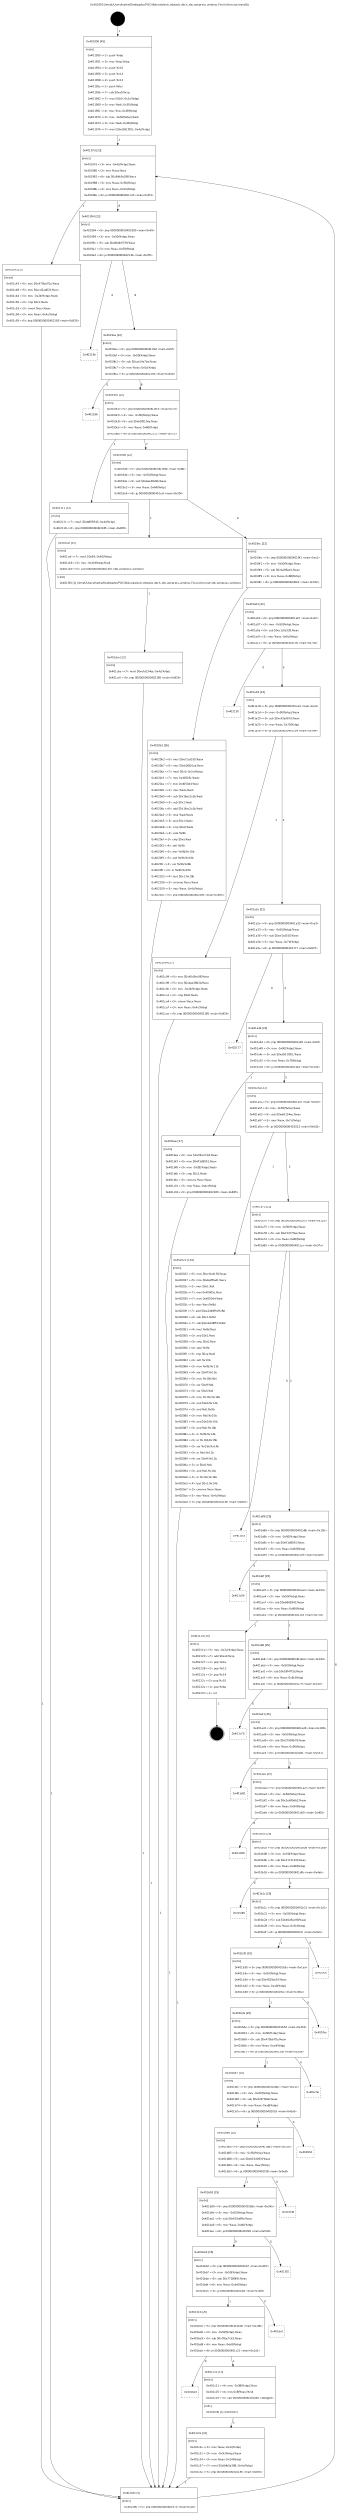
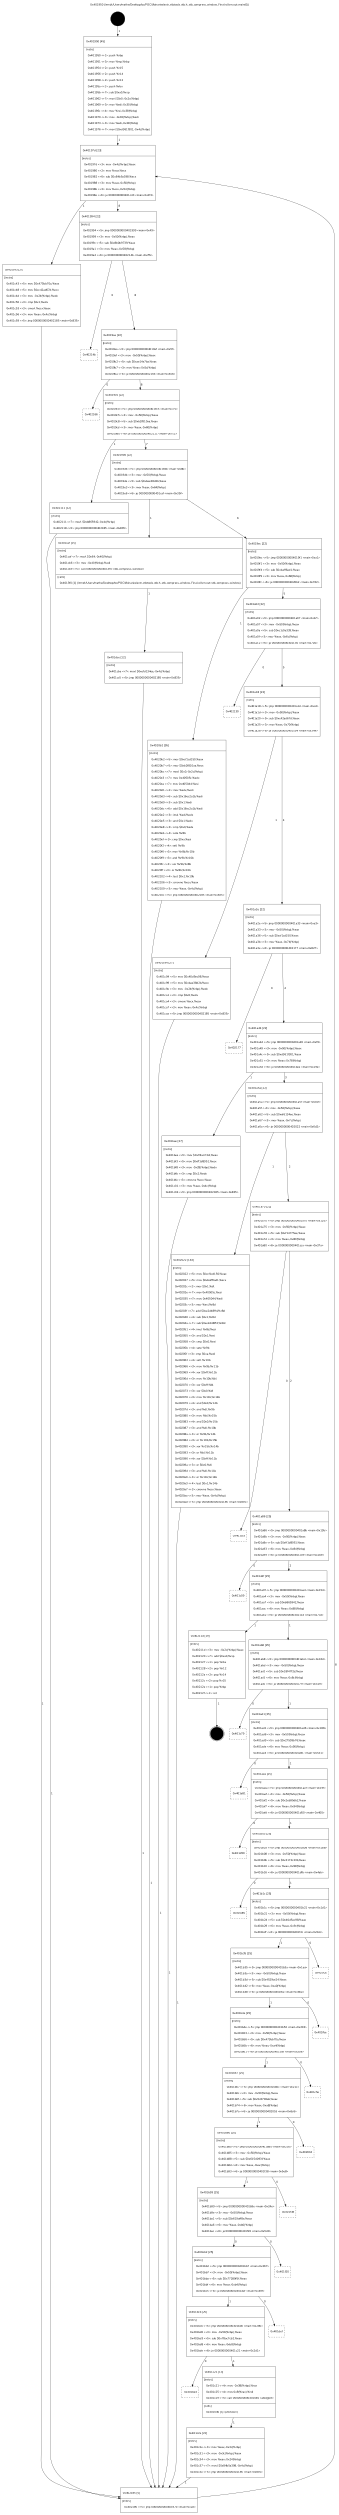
none -> (283, 592)
